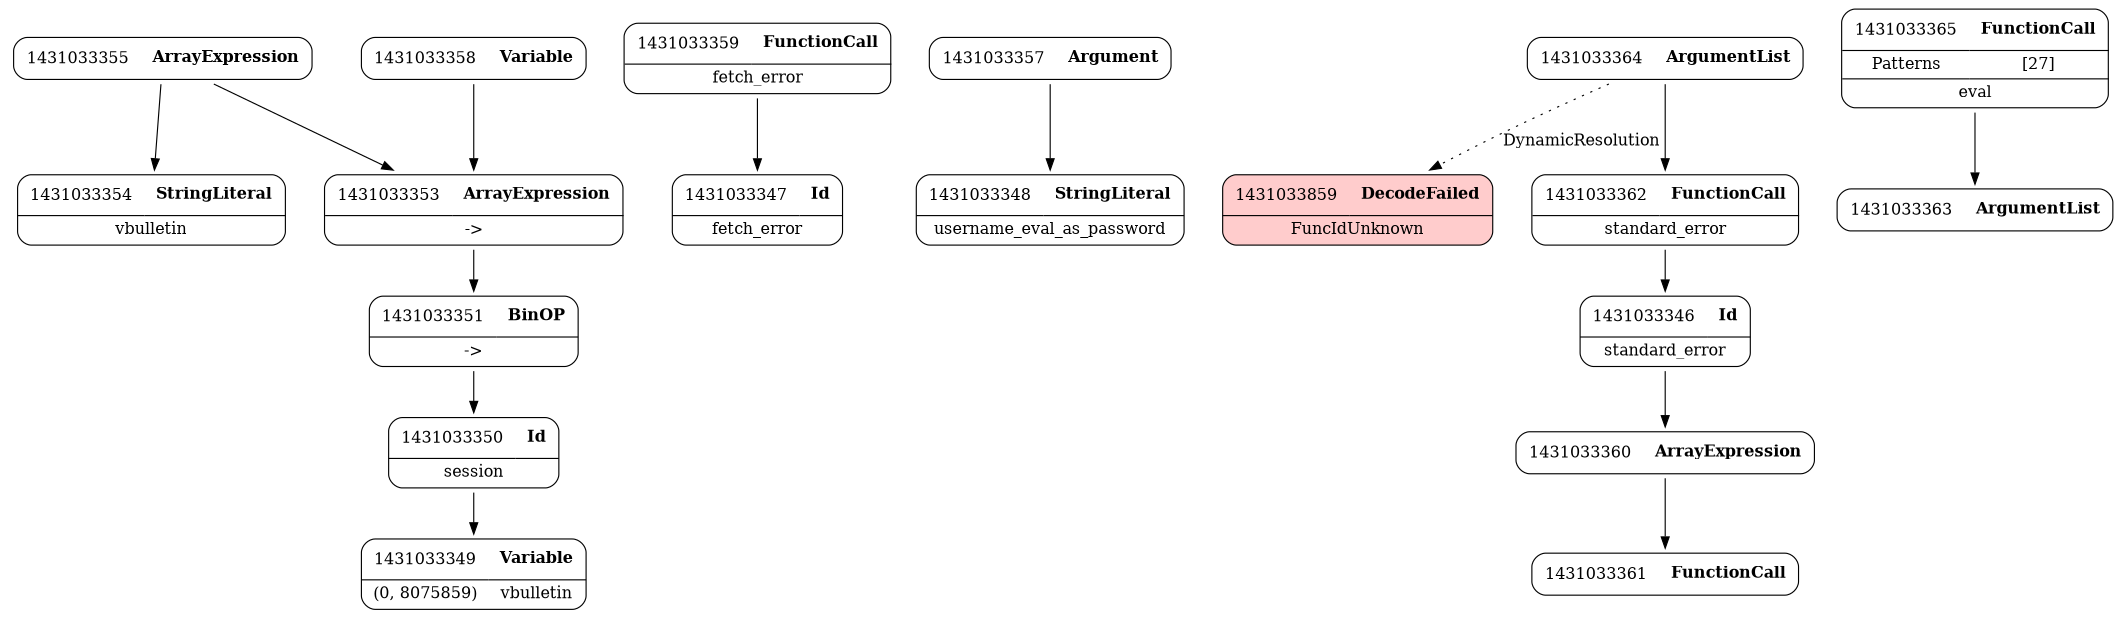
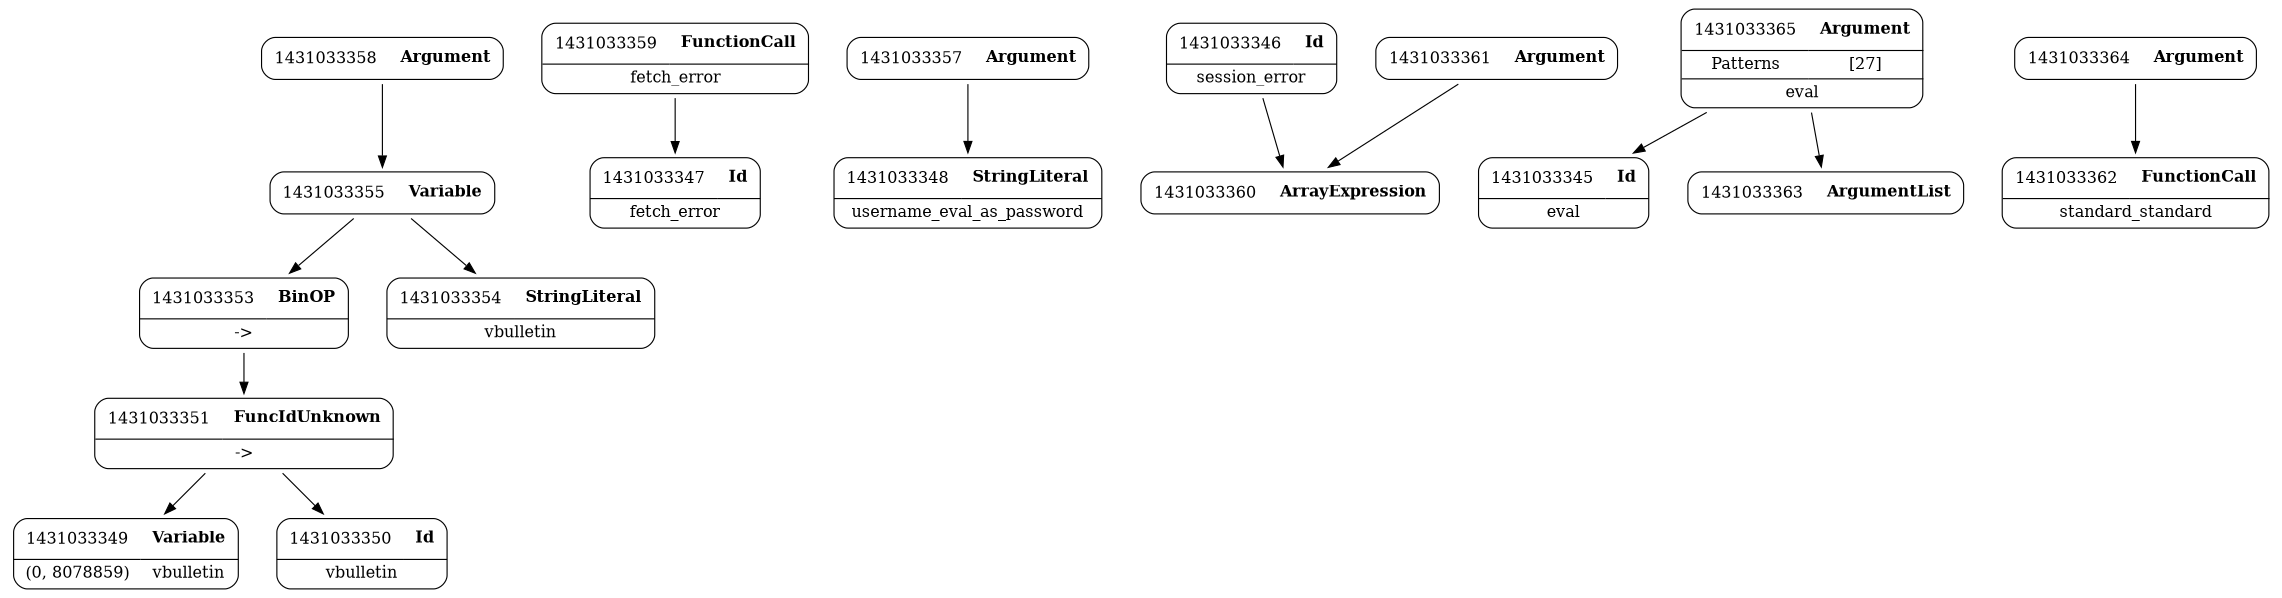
(2039, 29) -> (1865, 29)
(226, 57) -> (445, 192)
(537, 57) -> (446, 57)
(1729, 57) -> (2199, 57)
(474, 121) -> (382, 120)
none -> (1564, 193)
(537, 194) -> (307, 297)
(1358, 210) -> none
(1666, 229) -> (2136, 212)
(1665, 265) -> none
(537, 315) -> (308, 418)
(1665, 351) -> (1252, 78)
(474, 472) -> (362, 573)
(1665, 507) -> (1398, 123)
(474, 508) -> (189, 490)
(1729, 573) -> (1560, 57)
(426, 593) -> (78, 573)
